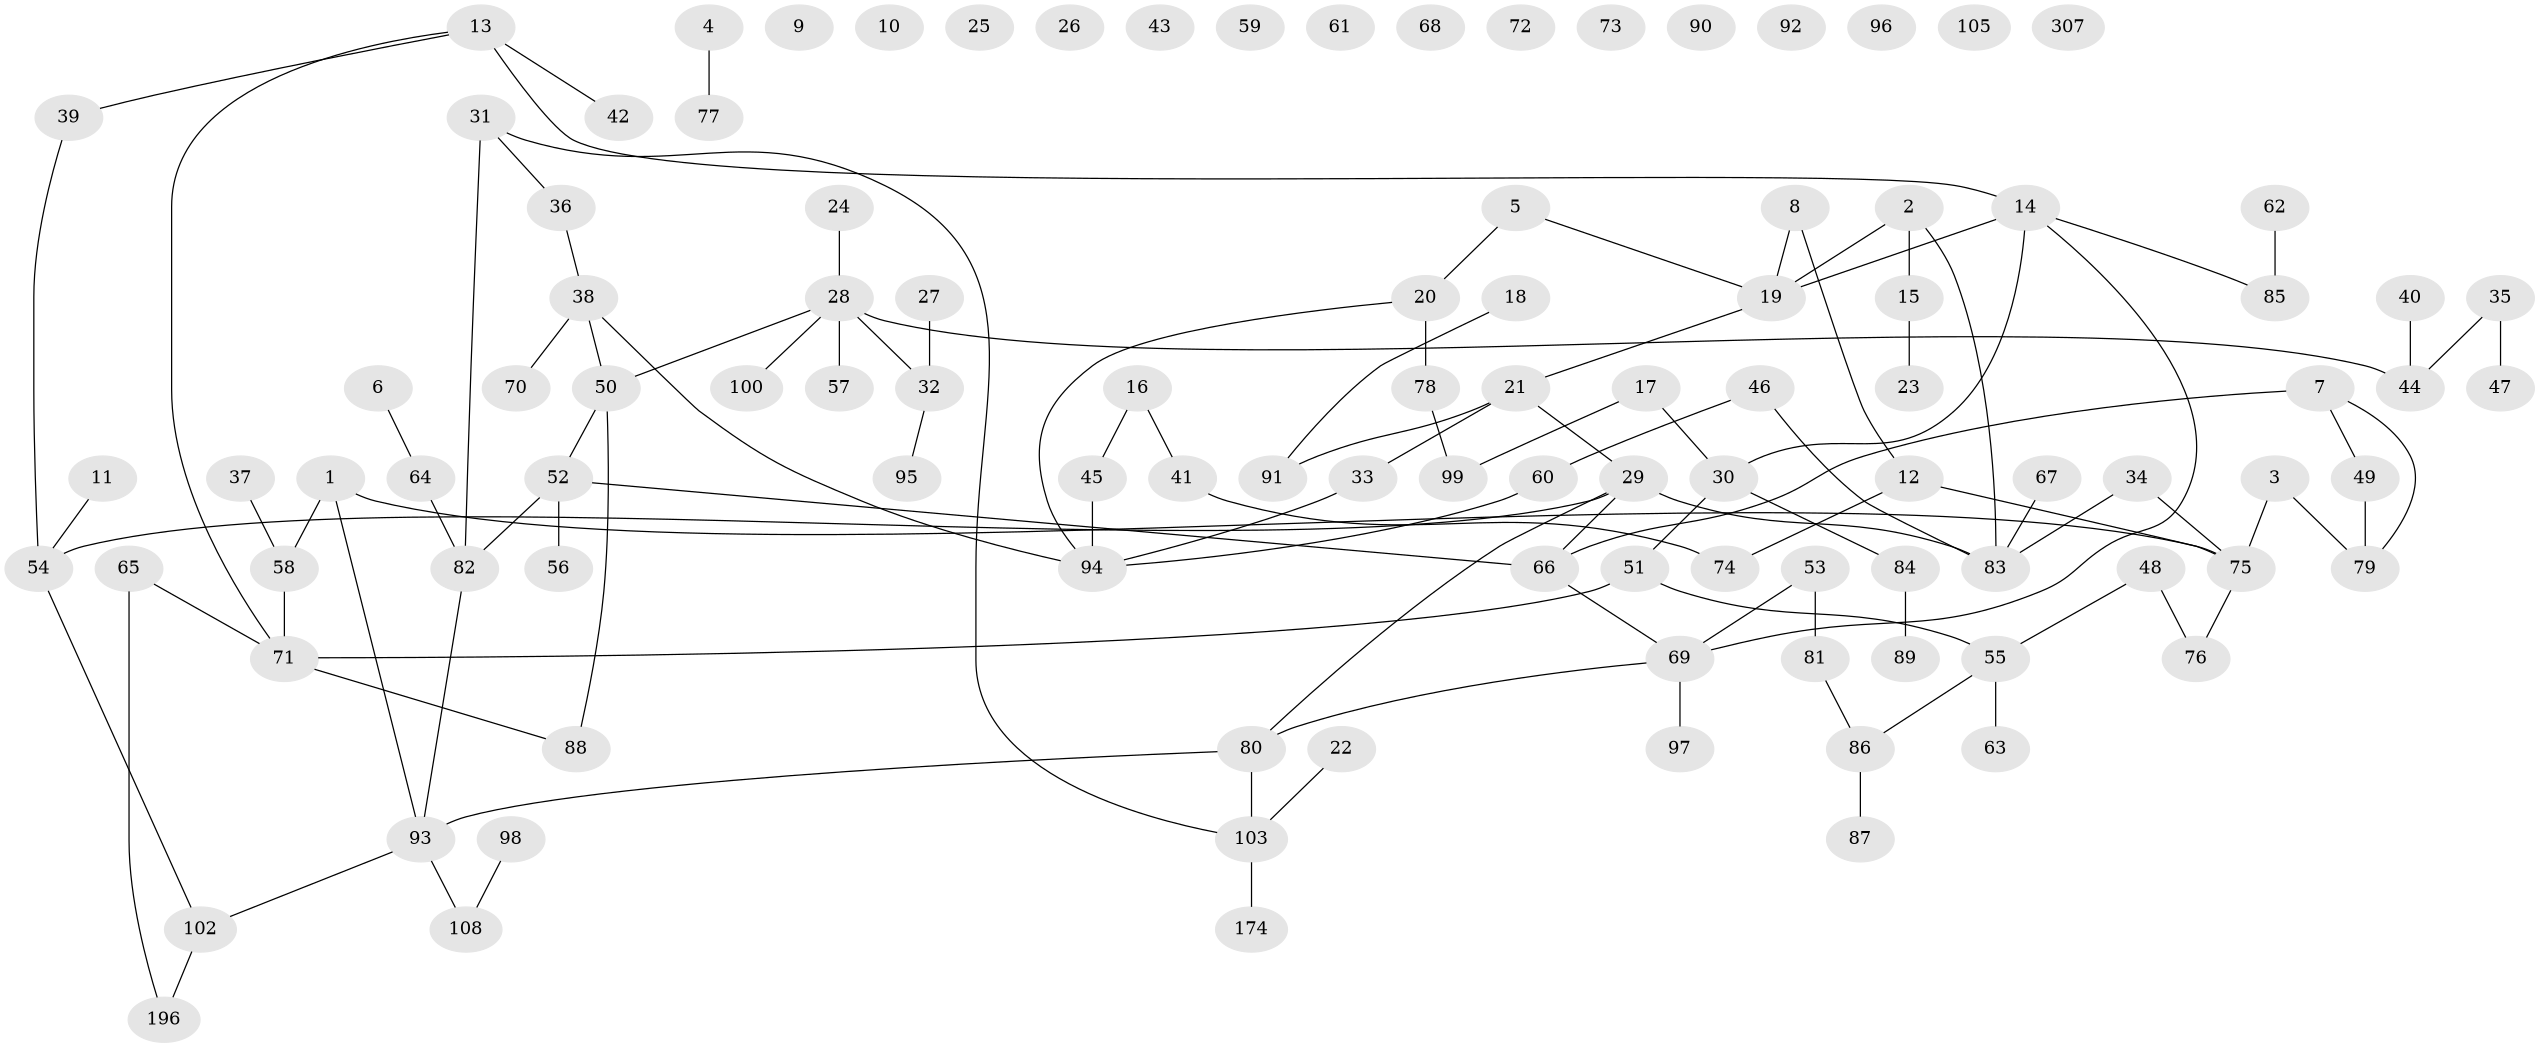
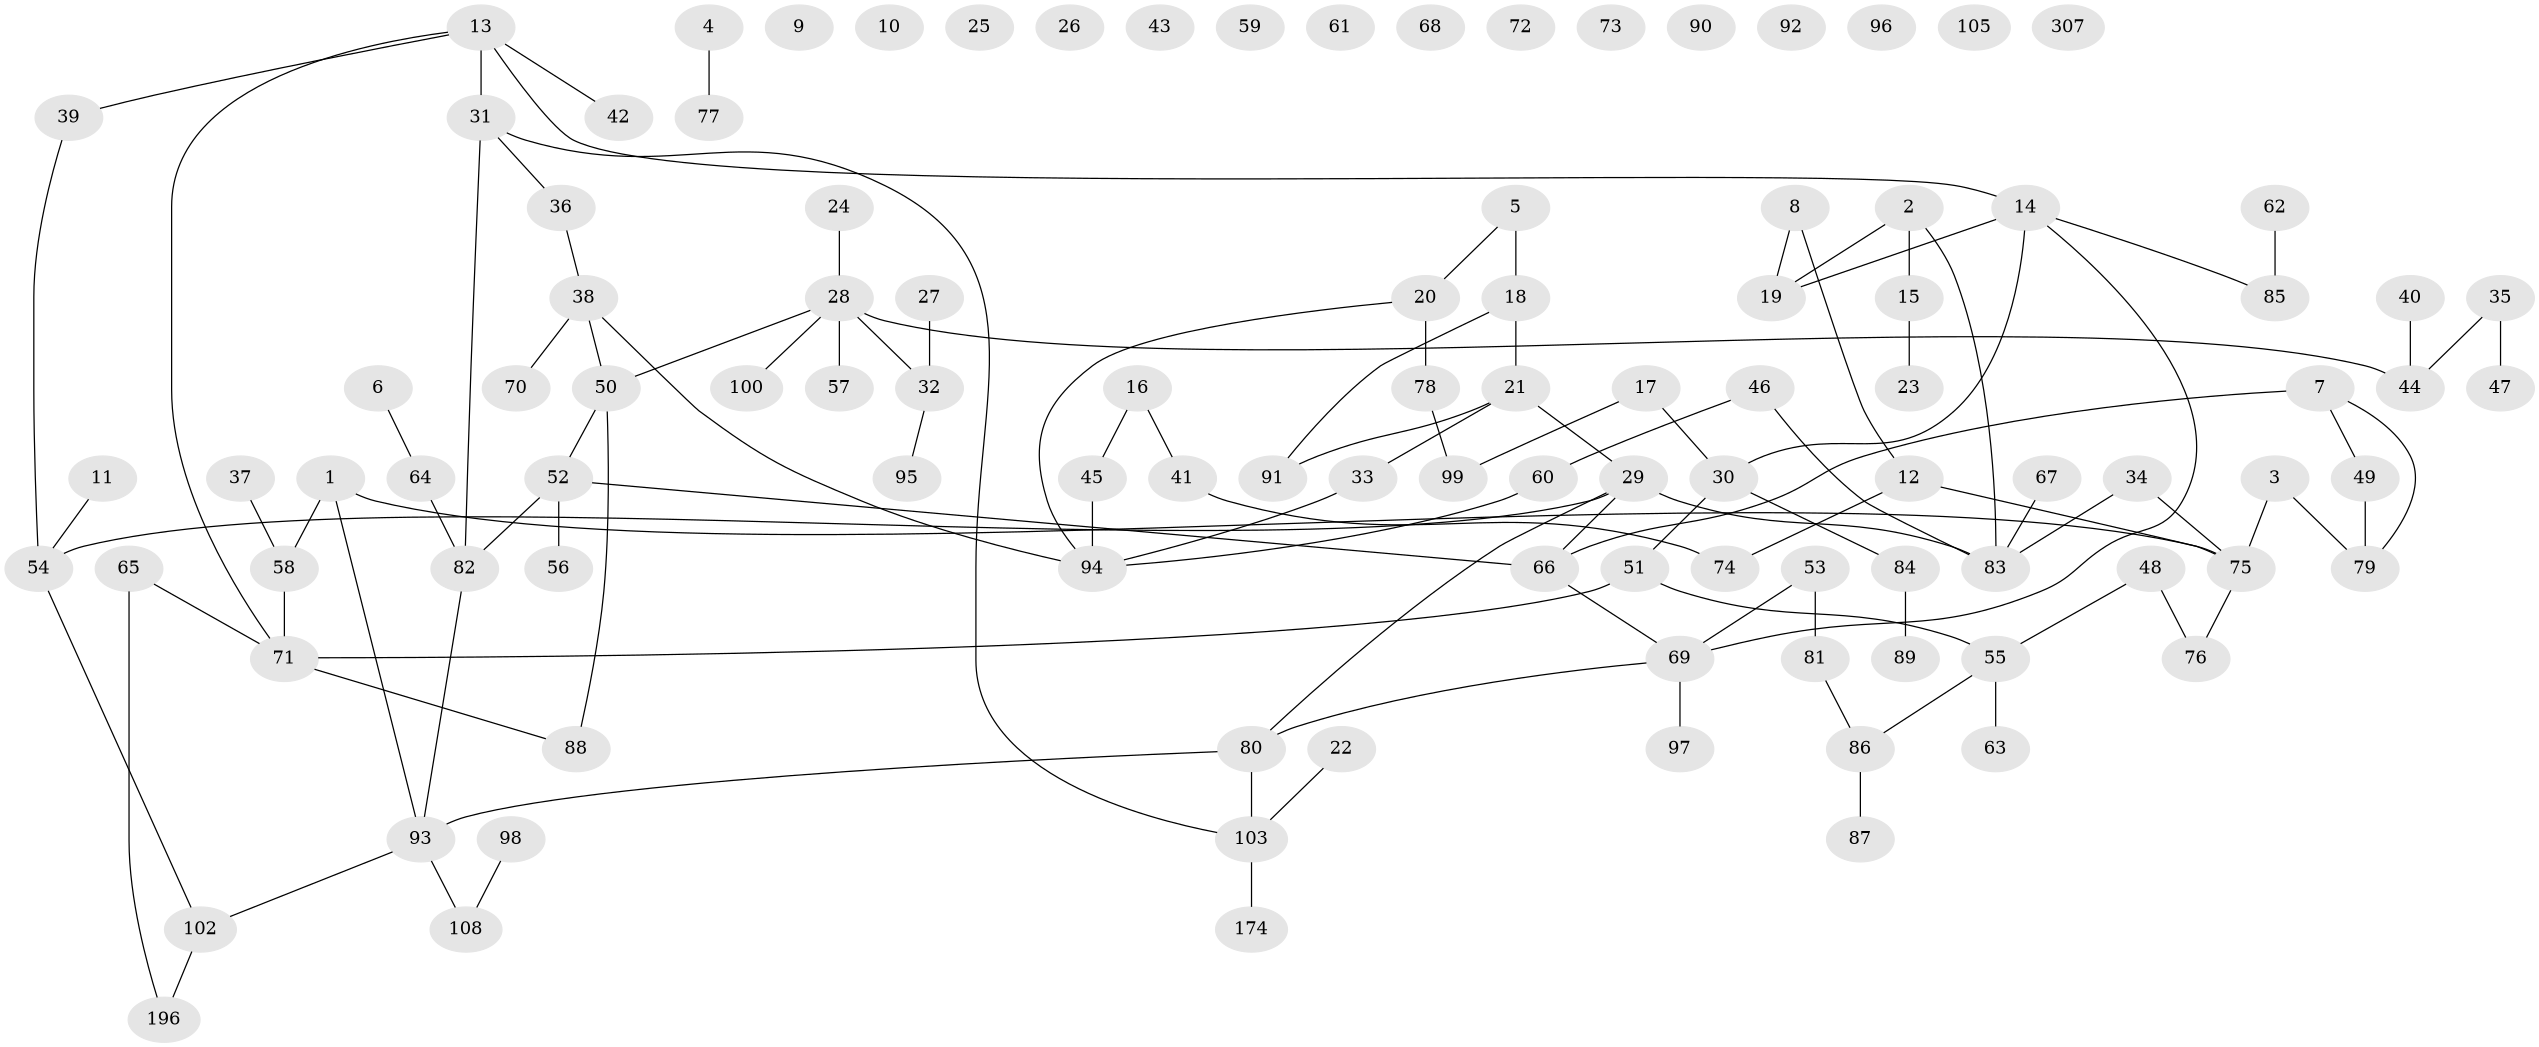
none -> (481, 73)
(1644, 253) -> (1516, 253)
(1619, 352) -> (1516, 338)
